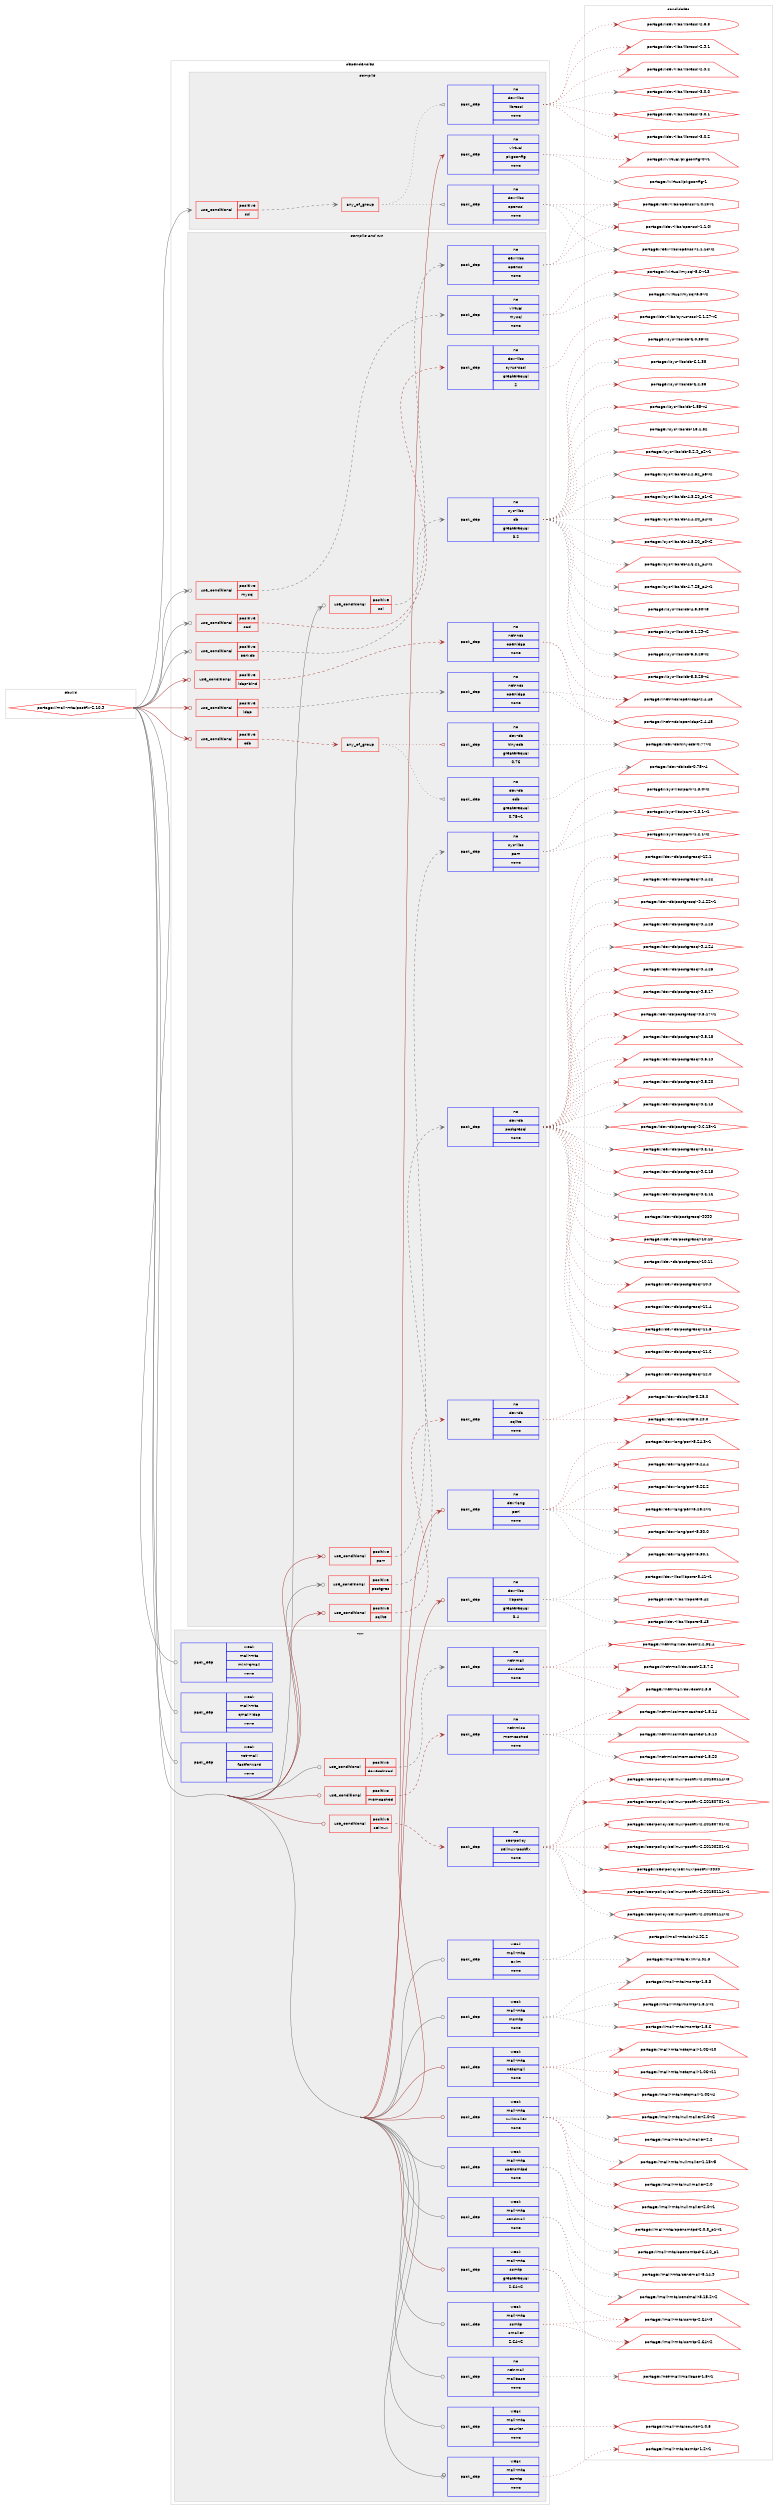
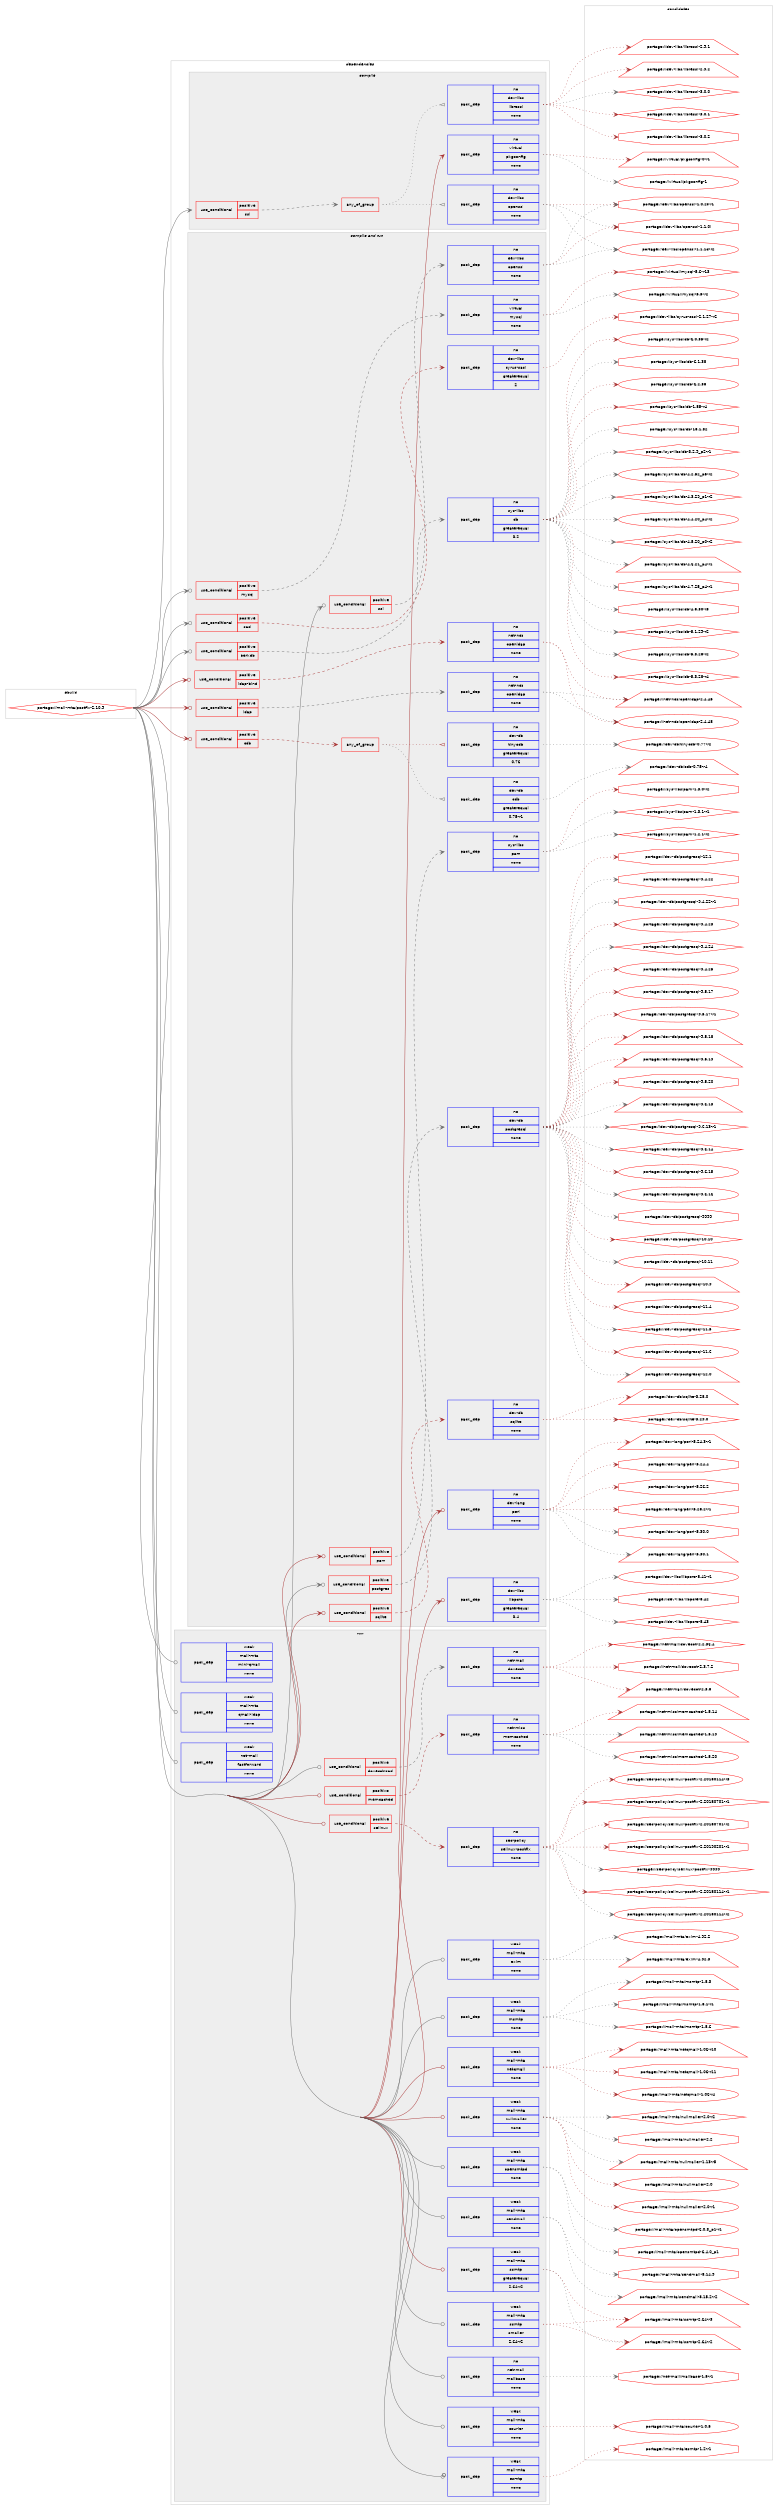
(679, 25) -> none
(679, 1937) -> (679, 1937)
